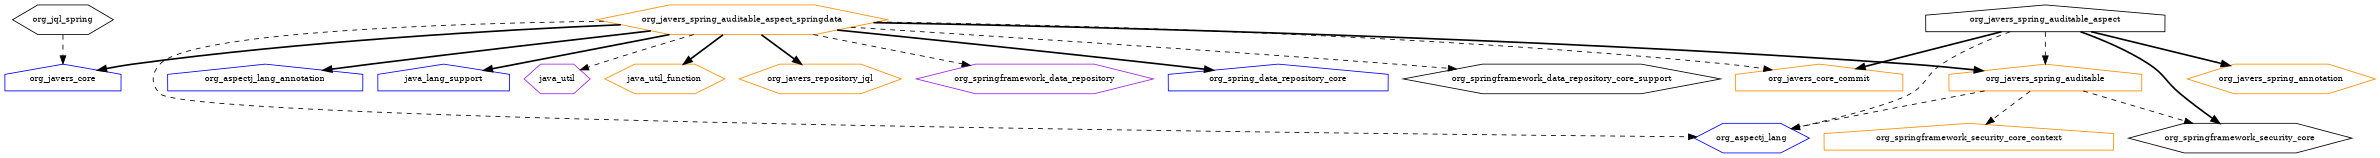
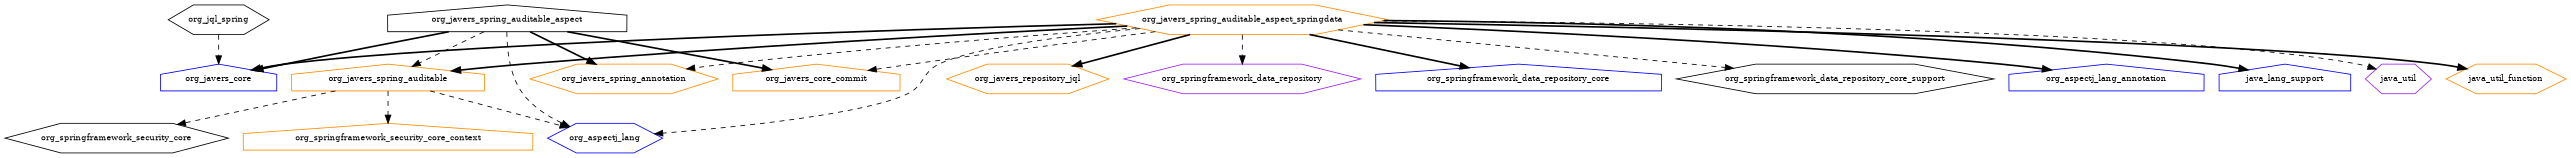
none -> (916, 45)
(2152, 66) -> (356, 50)
(1278, 79) -> (1519, 79)
